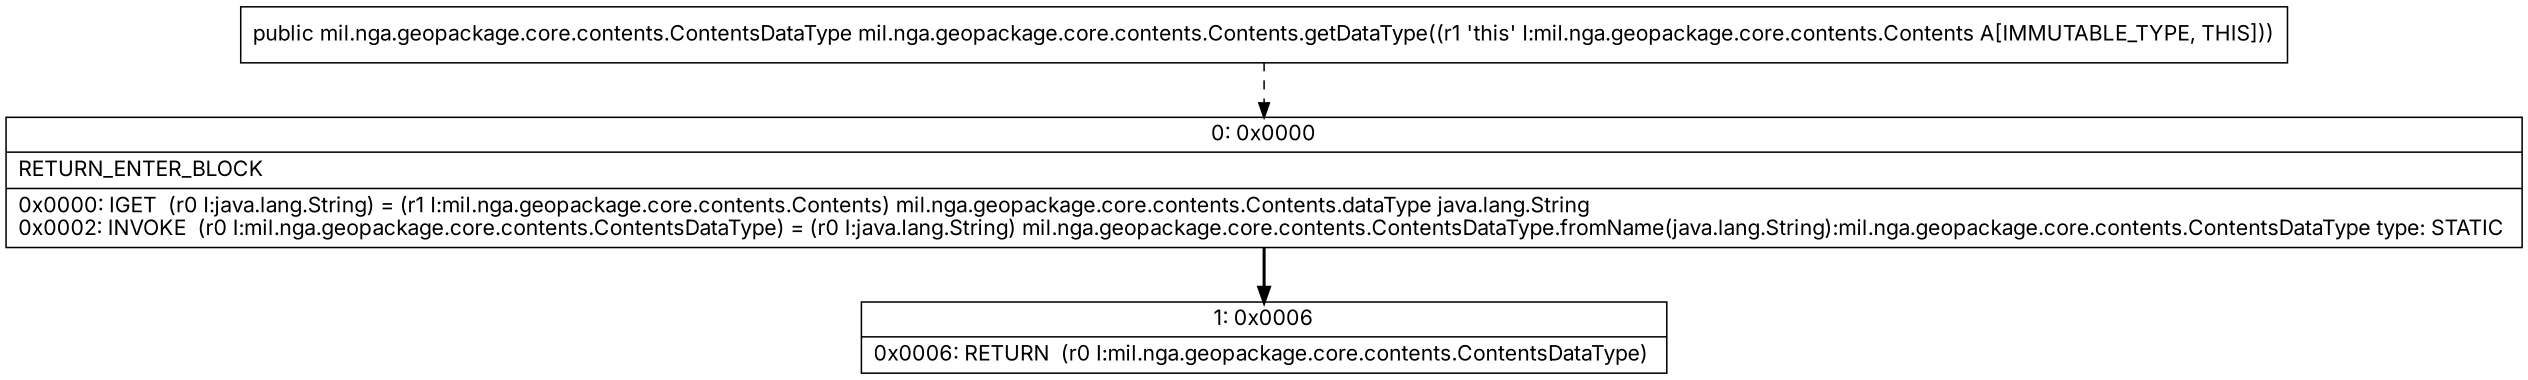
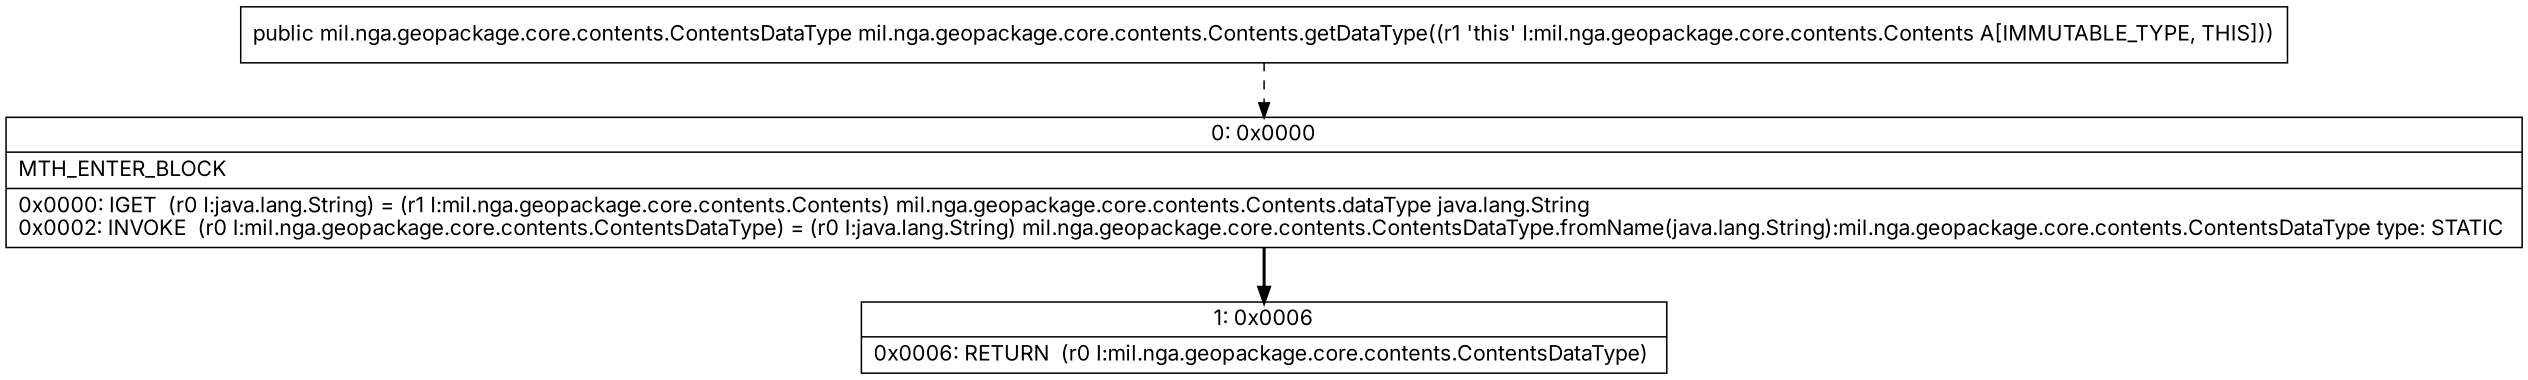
(142, 170) -> (123, 170)
